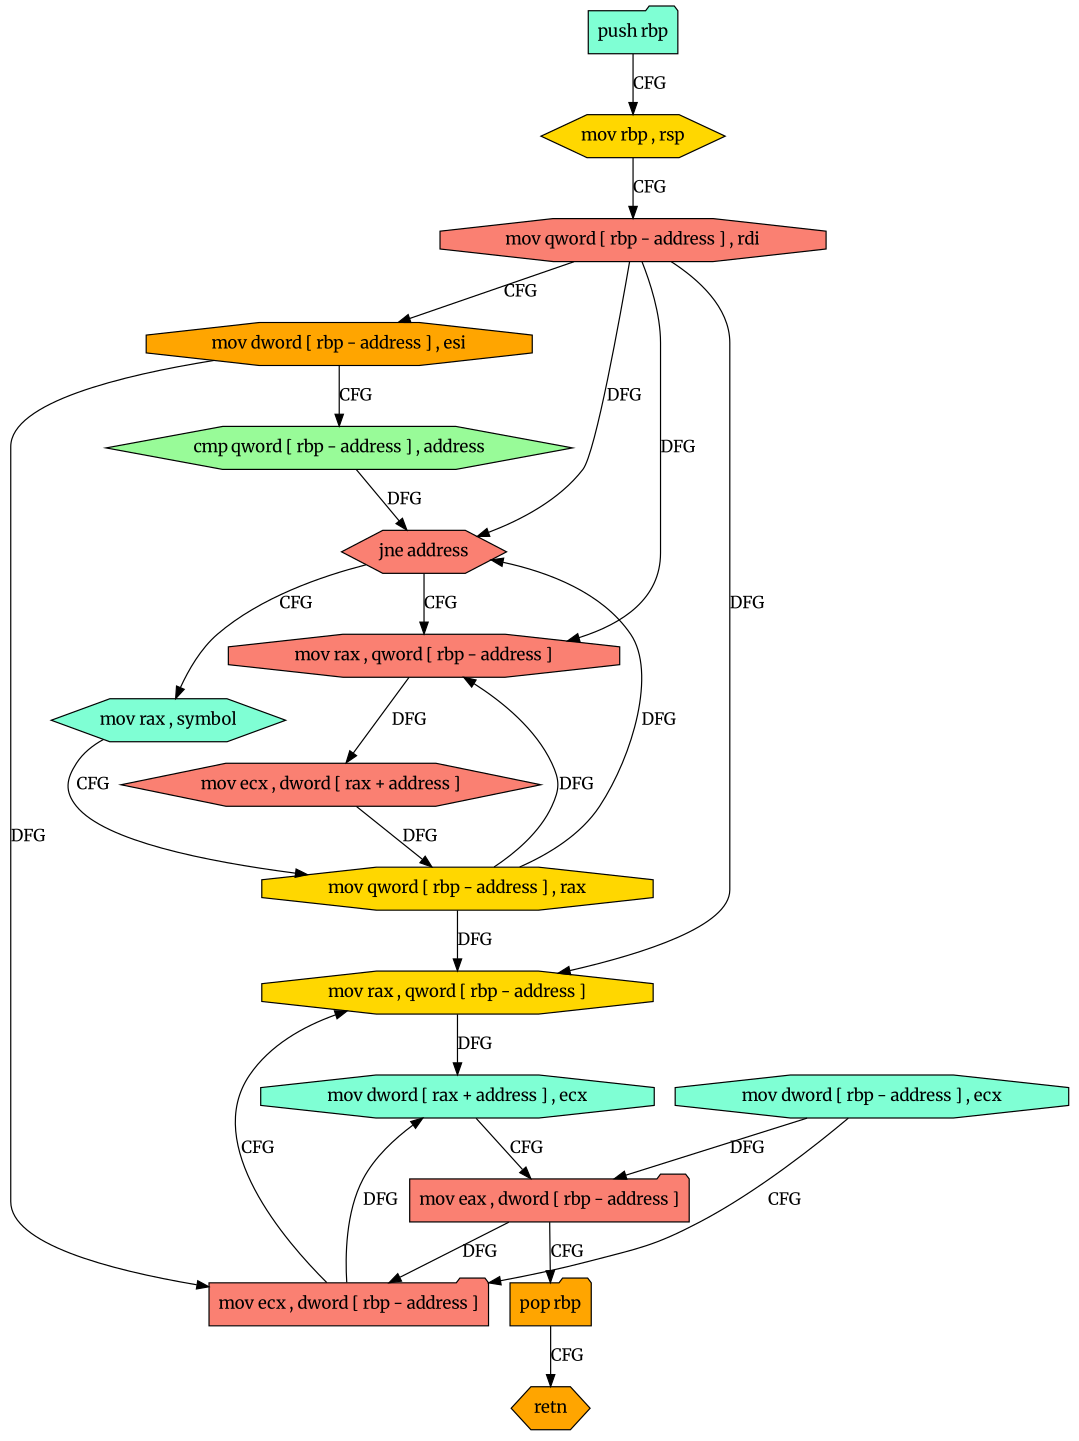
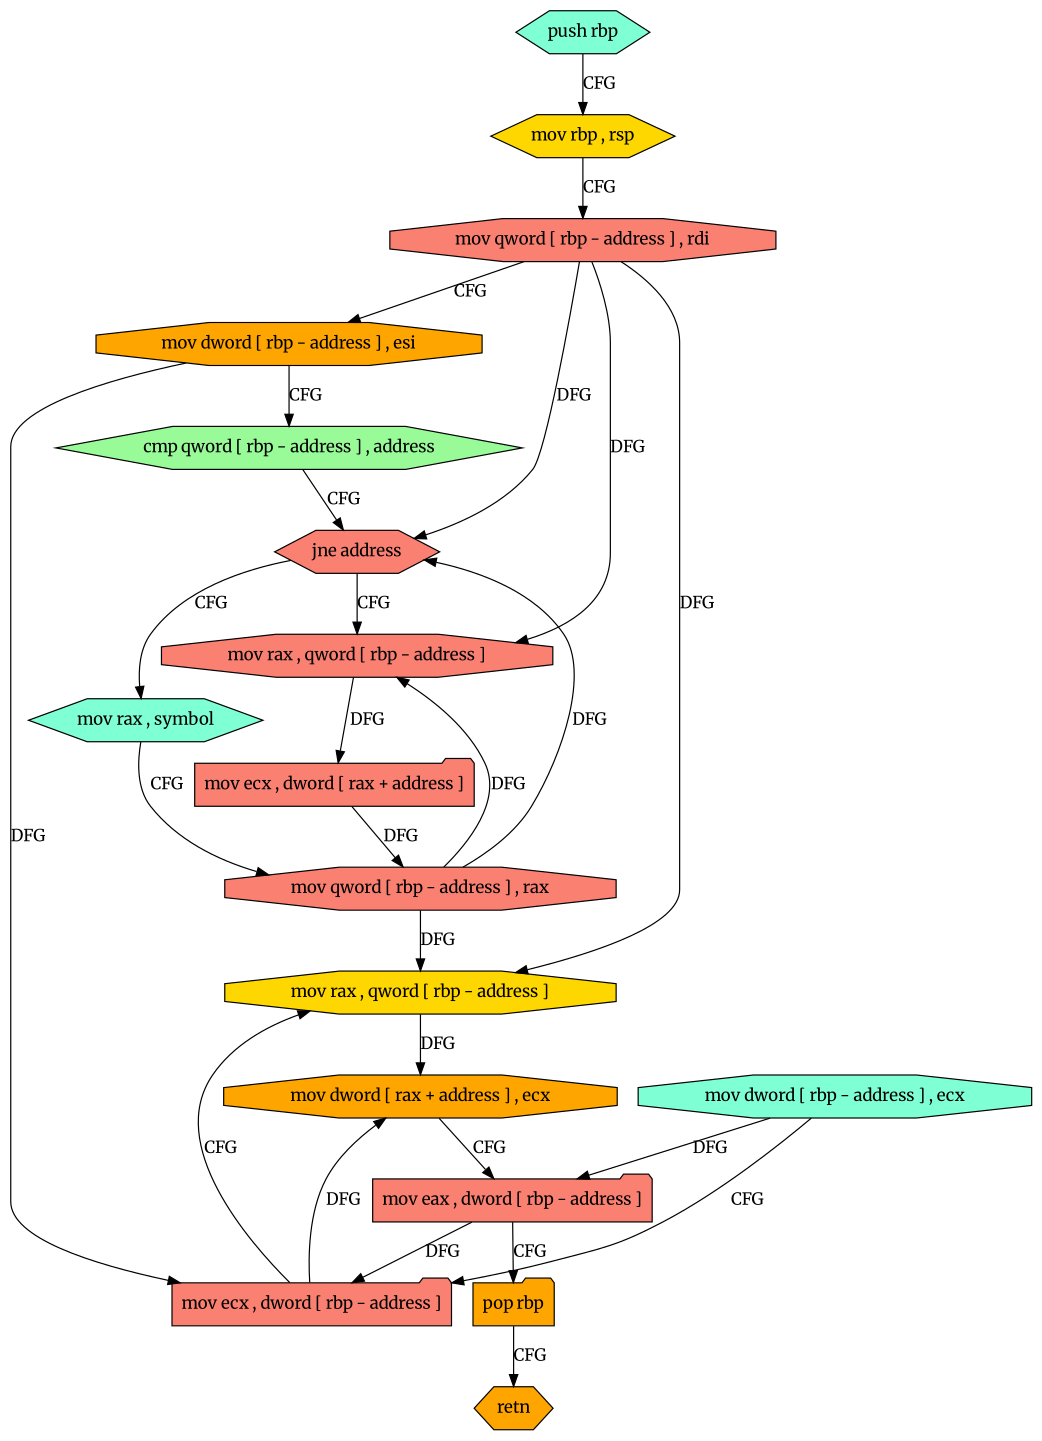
(633, 32) -> (583, 32)
(405, 500) -> (344, 500)
(331, 785) -> (334, 785)
(457, 889) -> (420, 889)
(457, 1096) -> (420, 1096)
